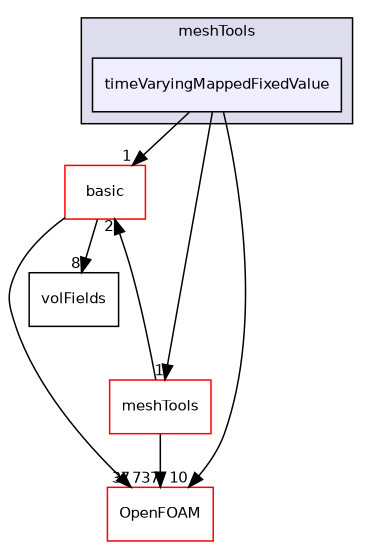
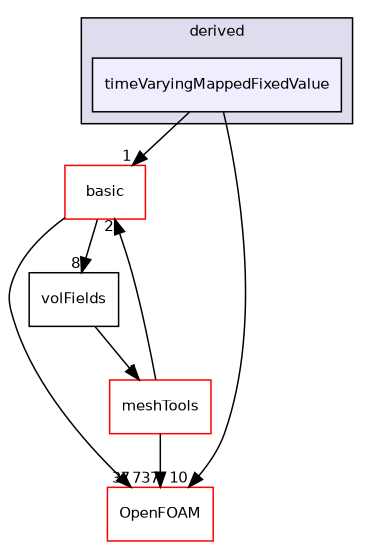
(217, 32) -> (217, 32)
(190, 238) -> (112, 348)
